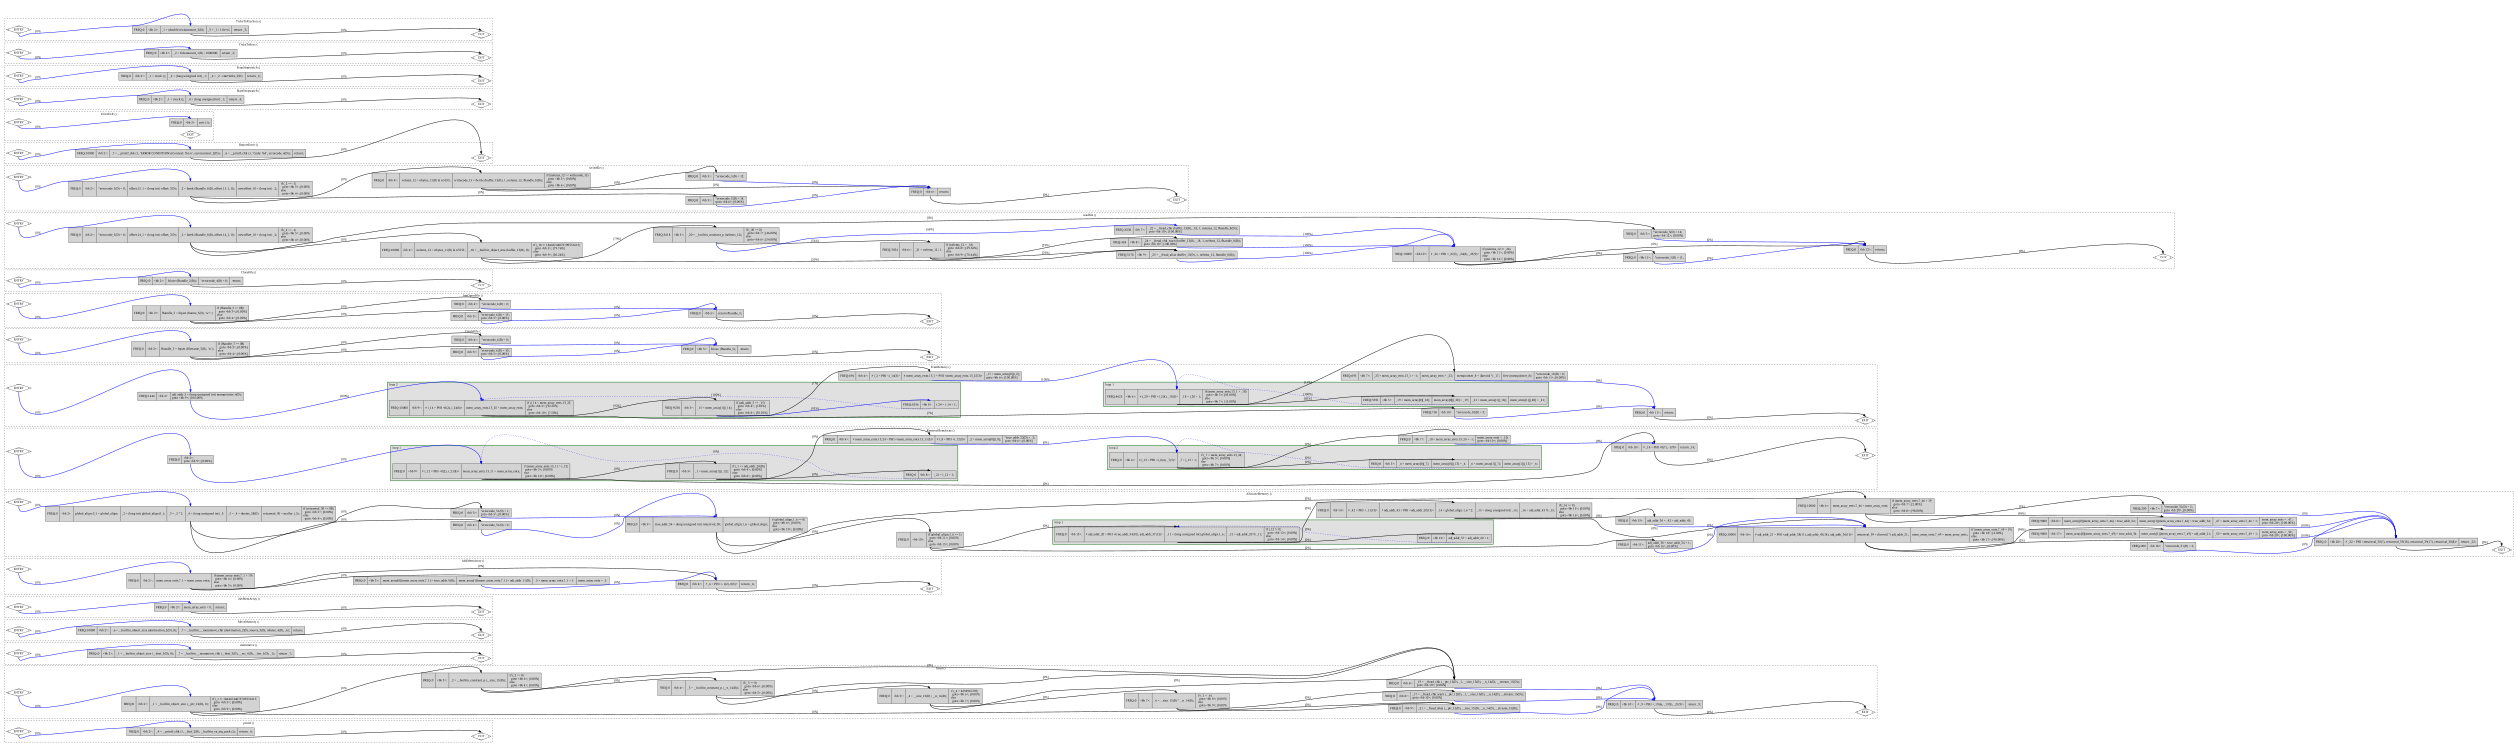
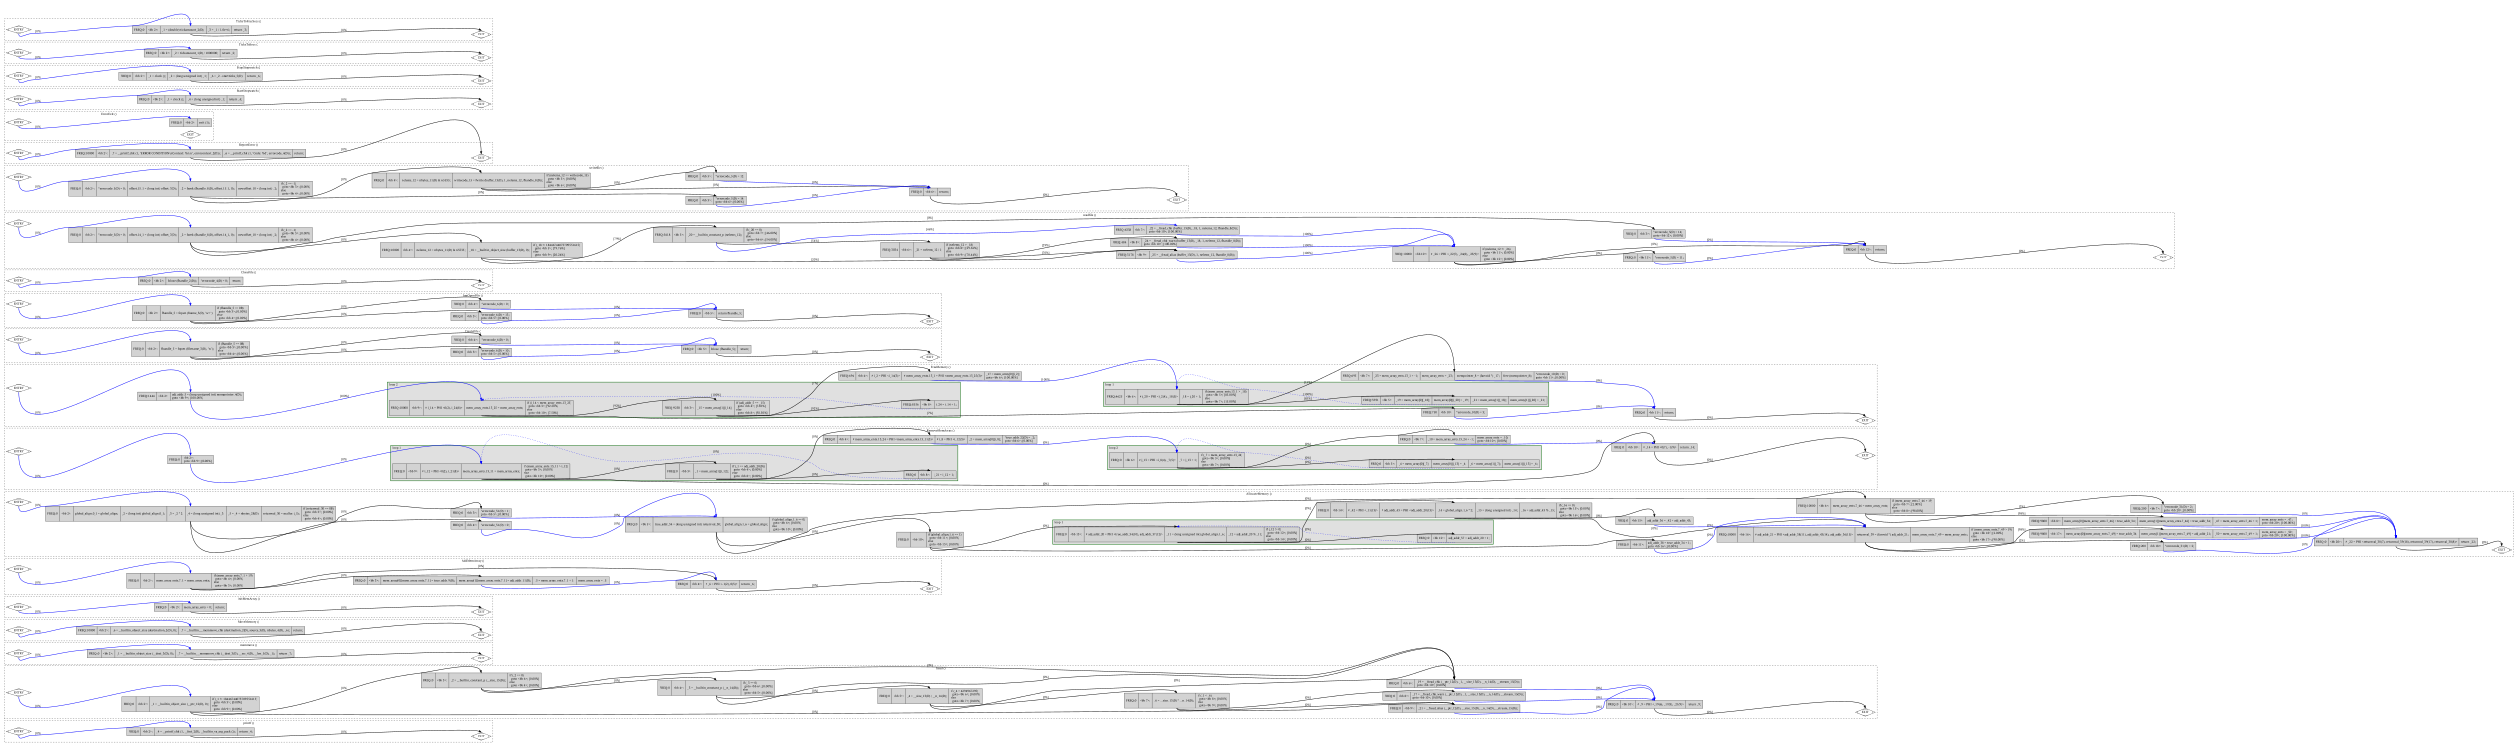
(822, 410) -> (822, 410)
